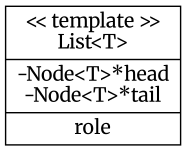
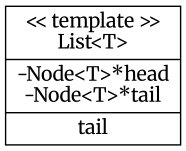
(93, 128) -> (93, 128)
